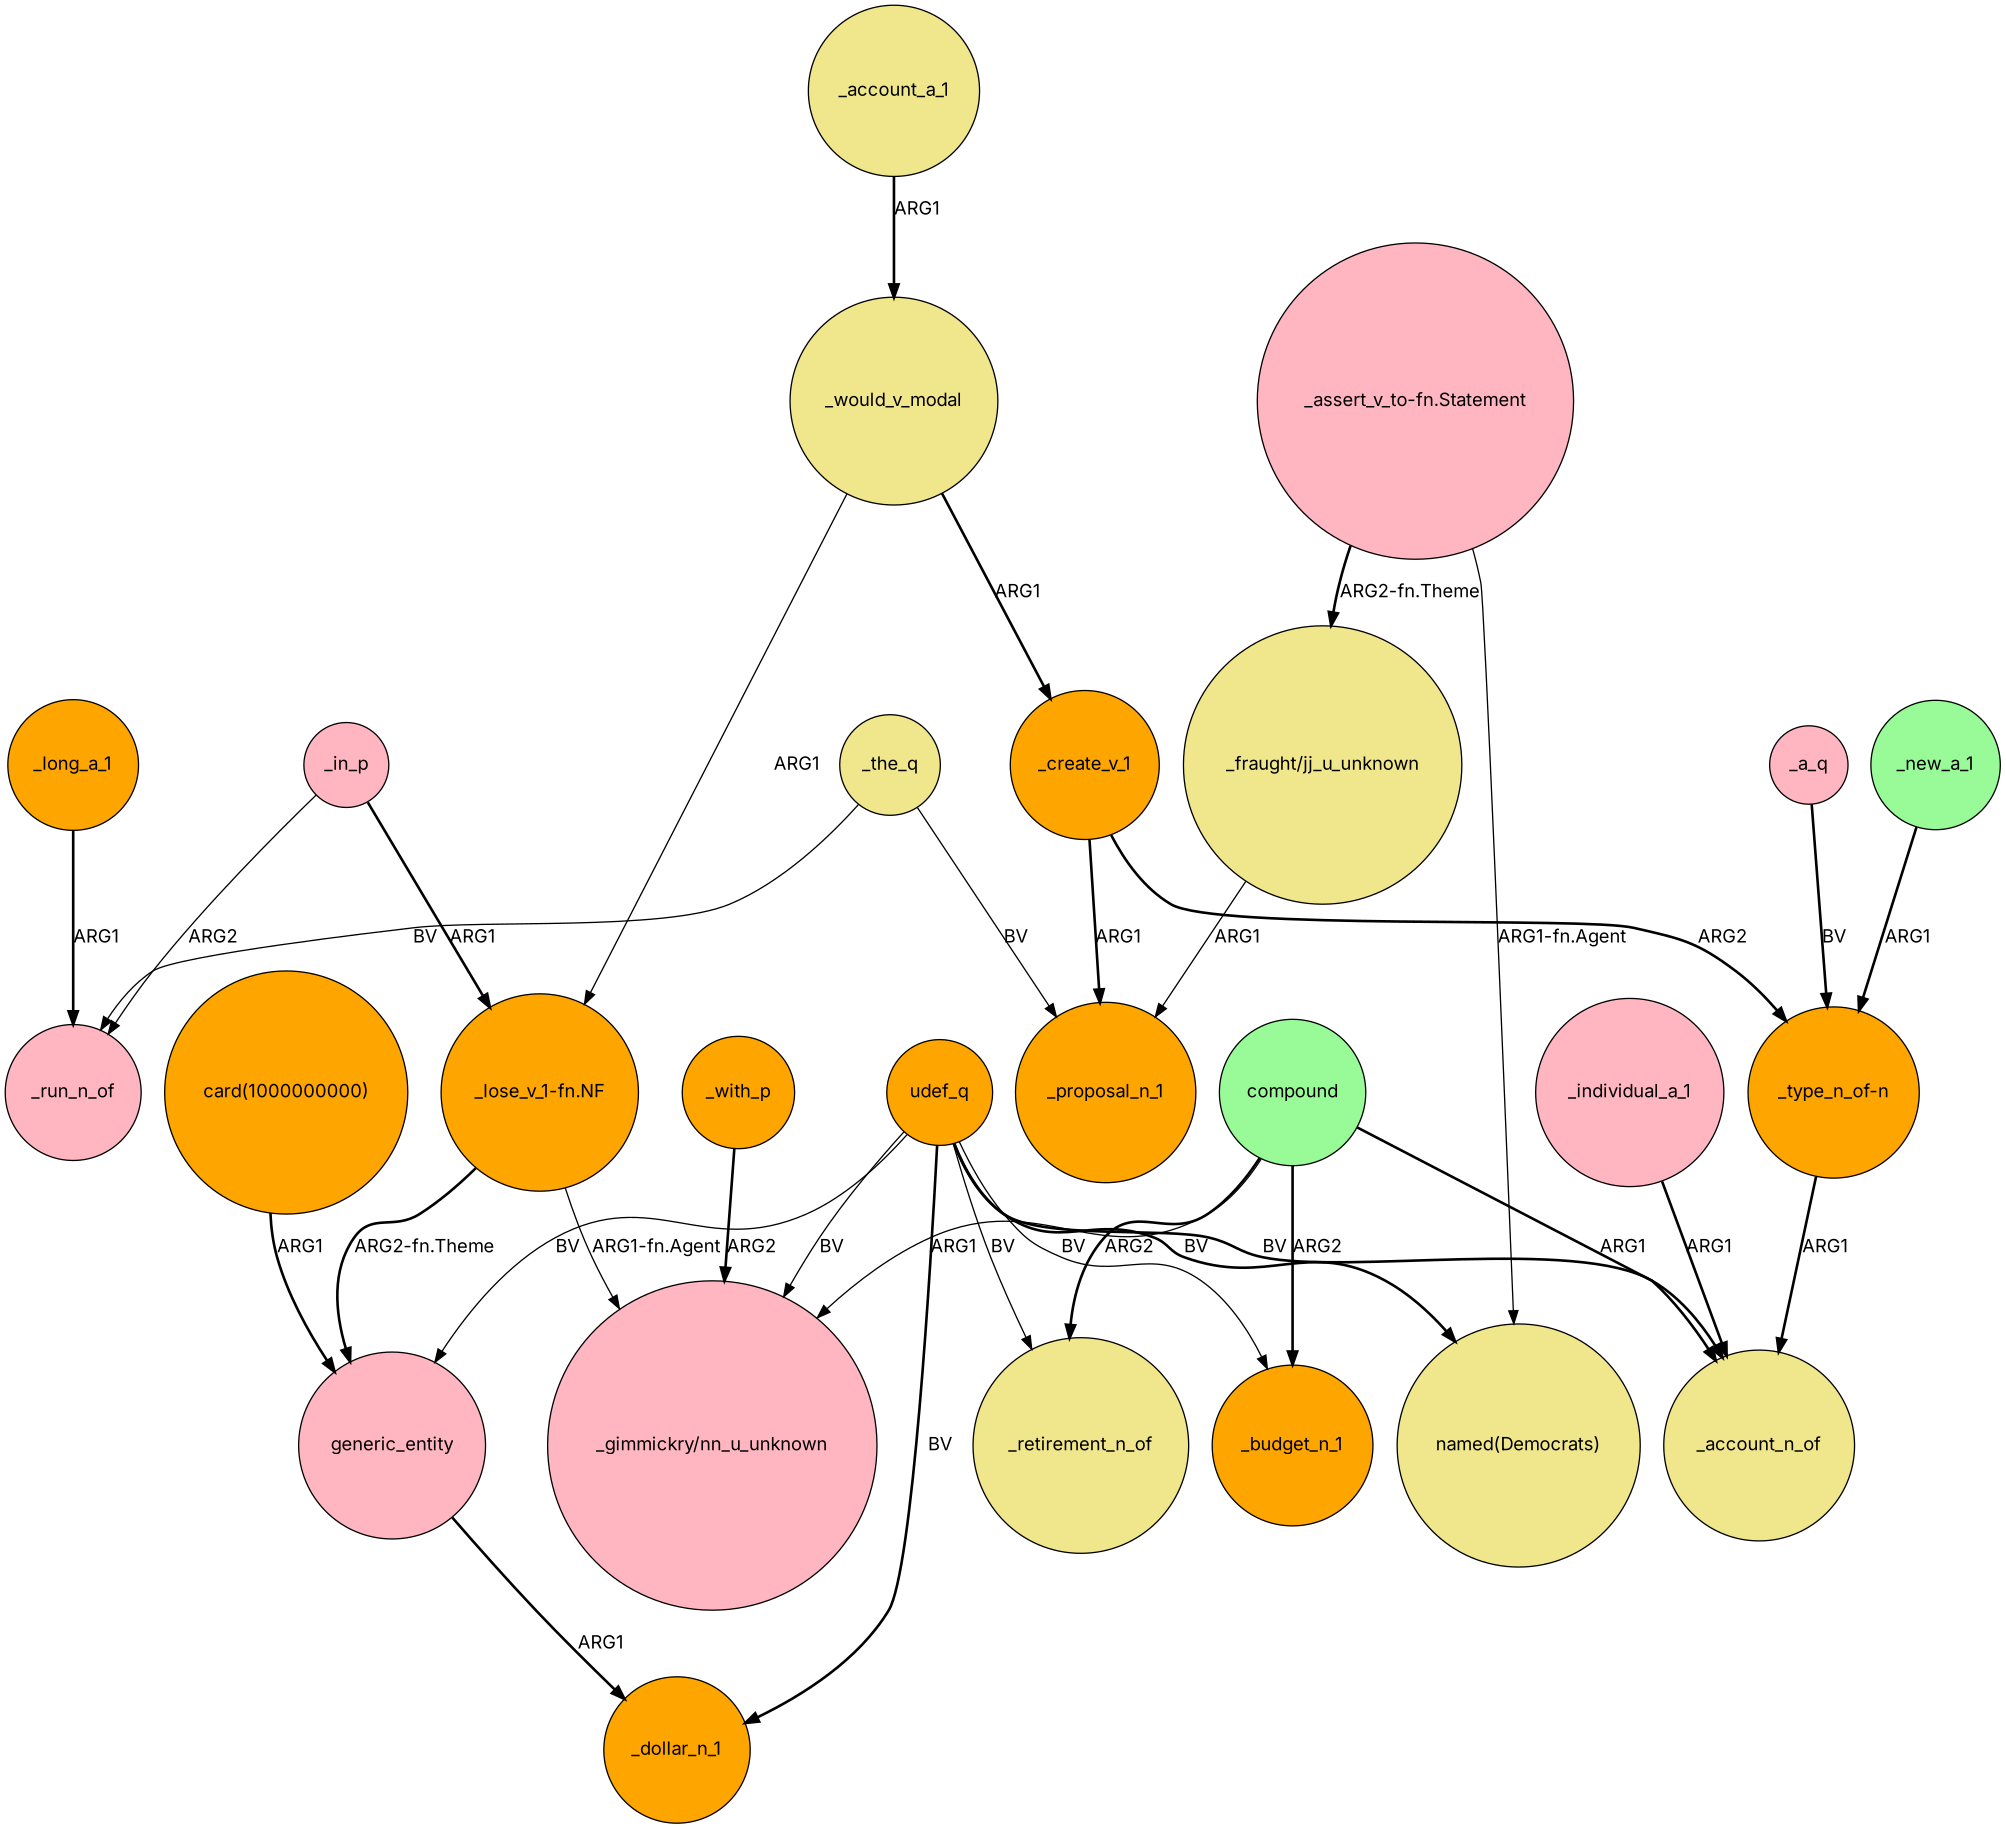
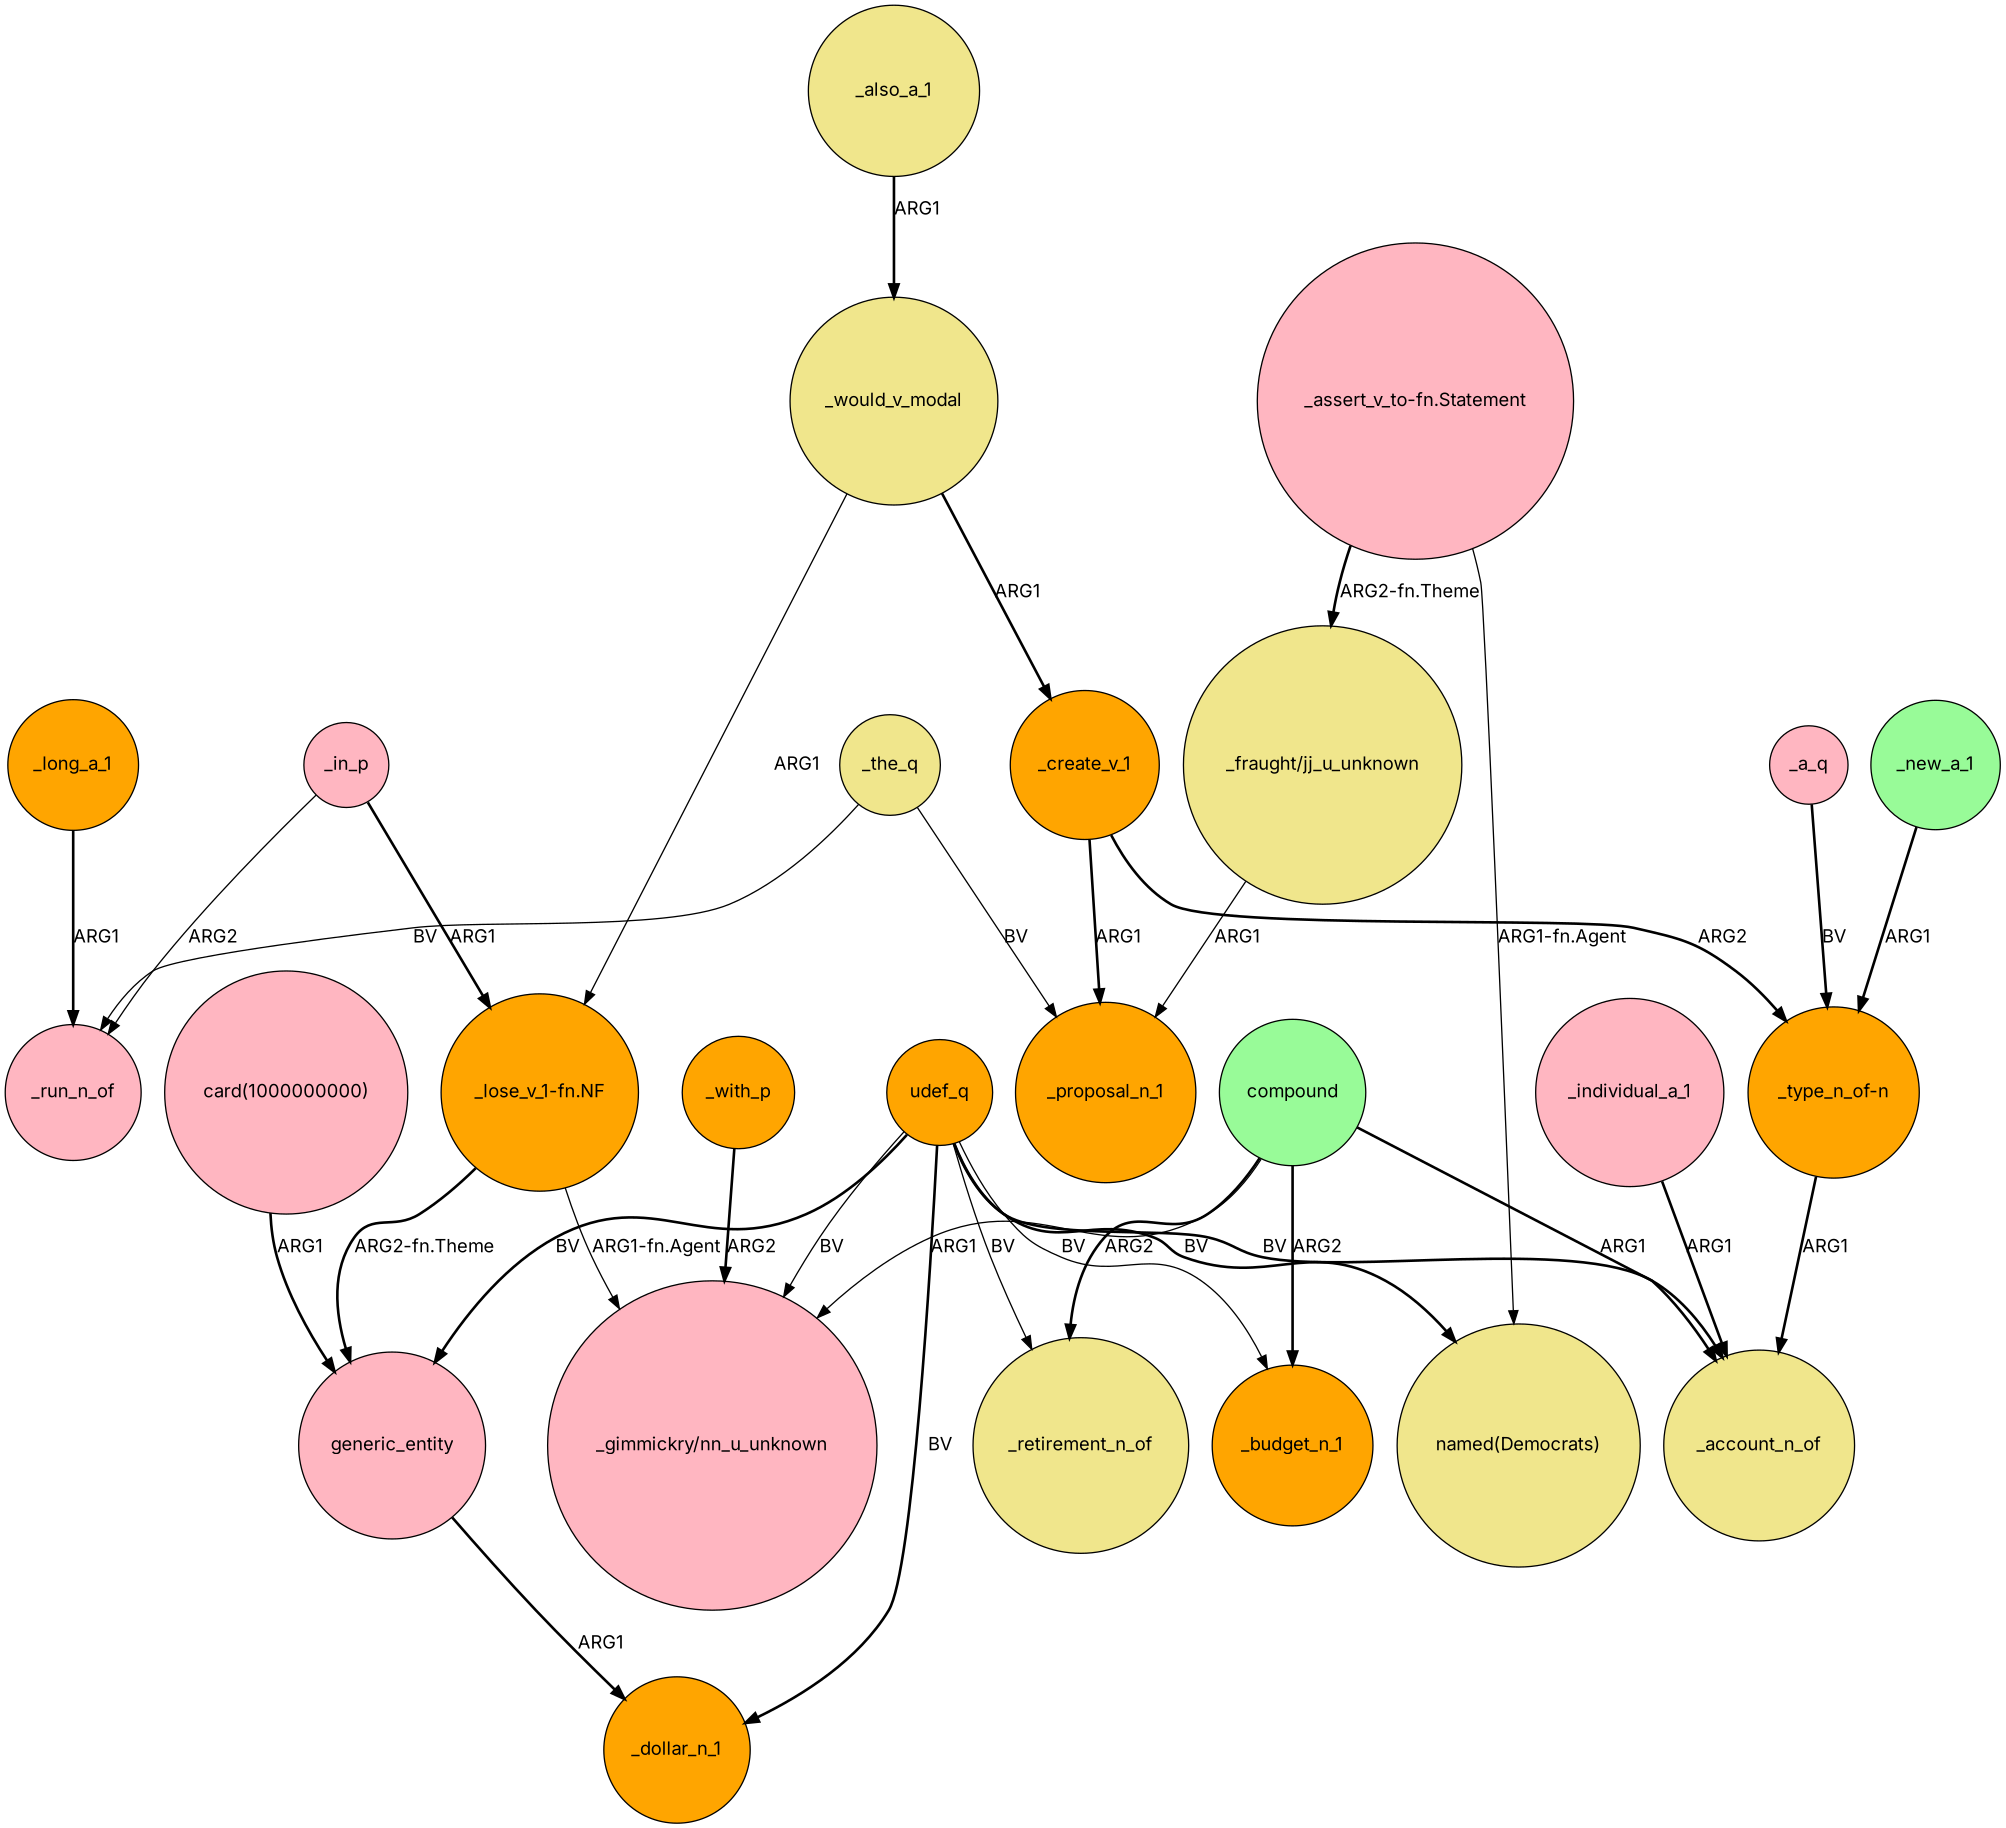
(894, 91) -> (894, 91)
(286, 1093) -> (286, 1093)
(664, 1220) -> (664, 1220)
